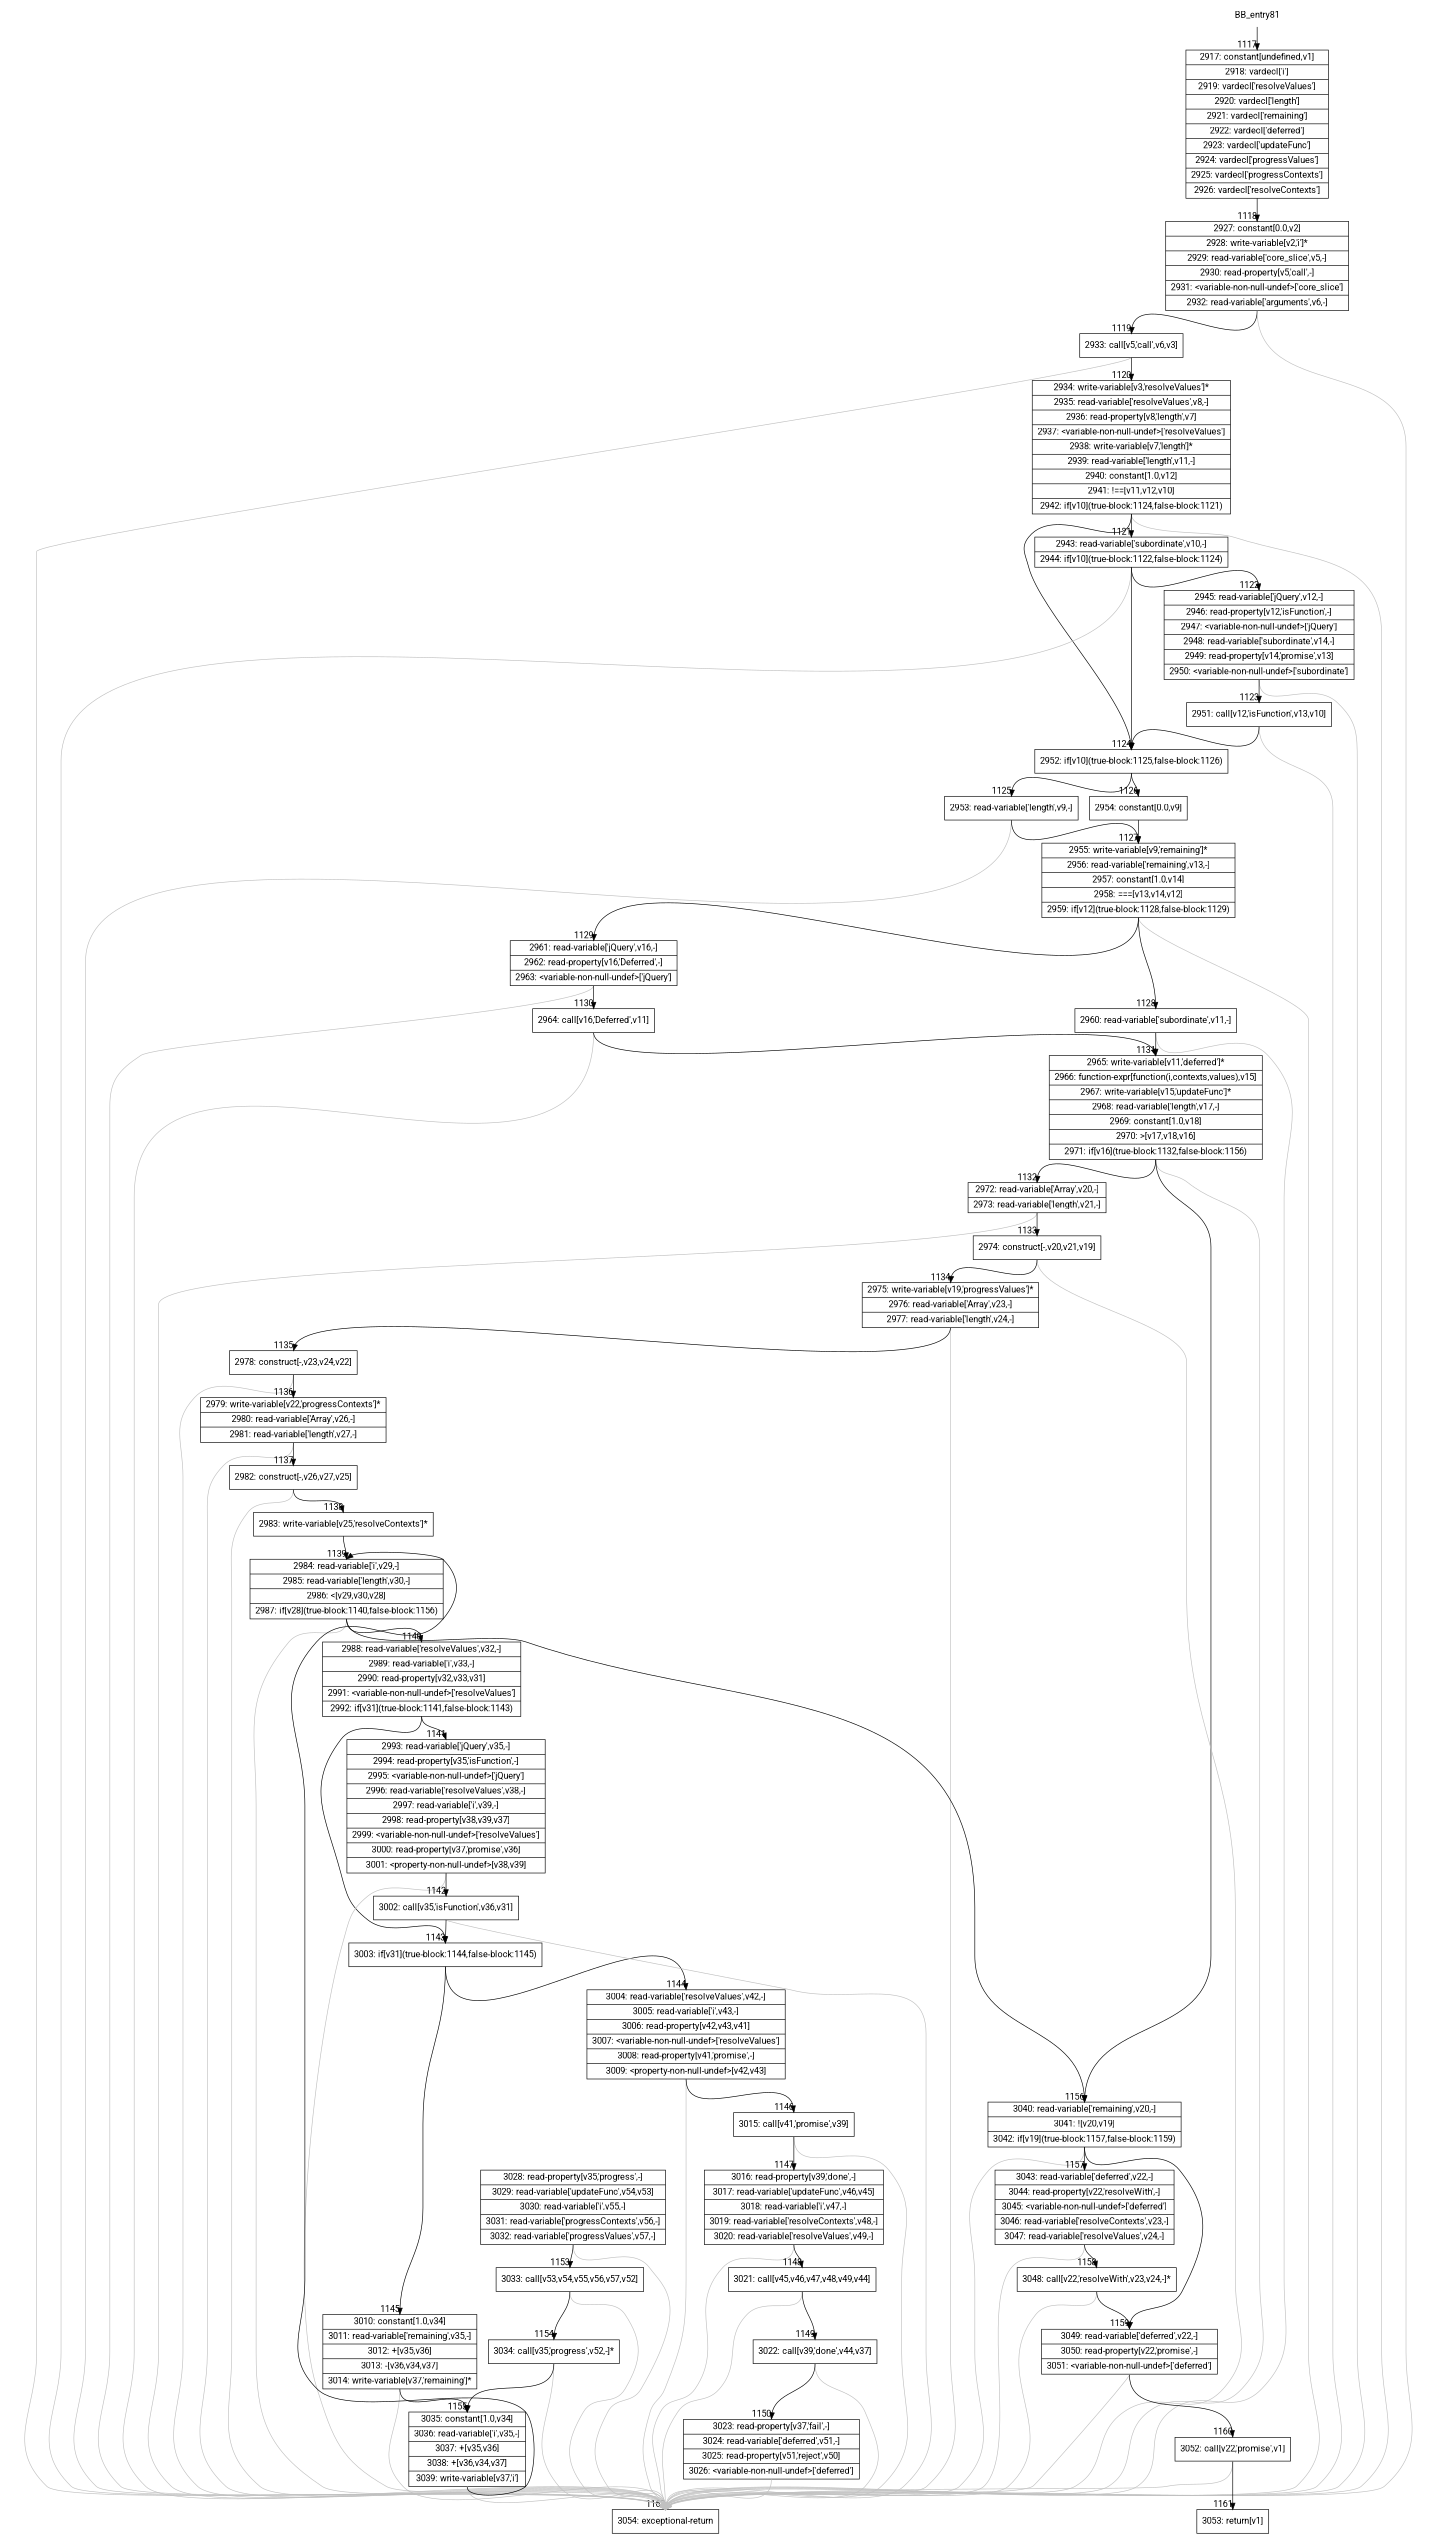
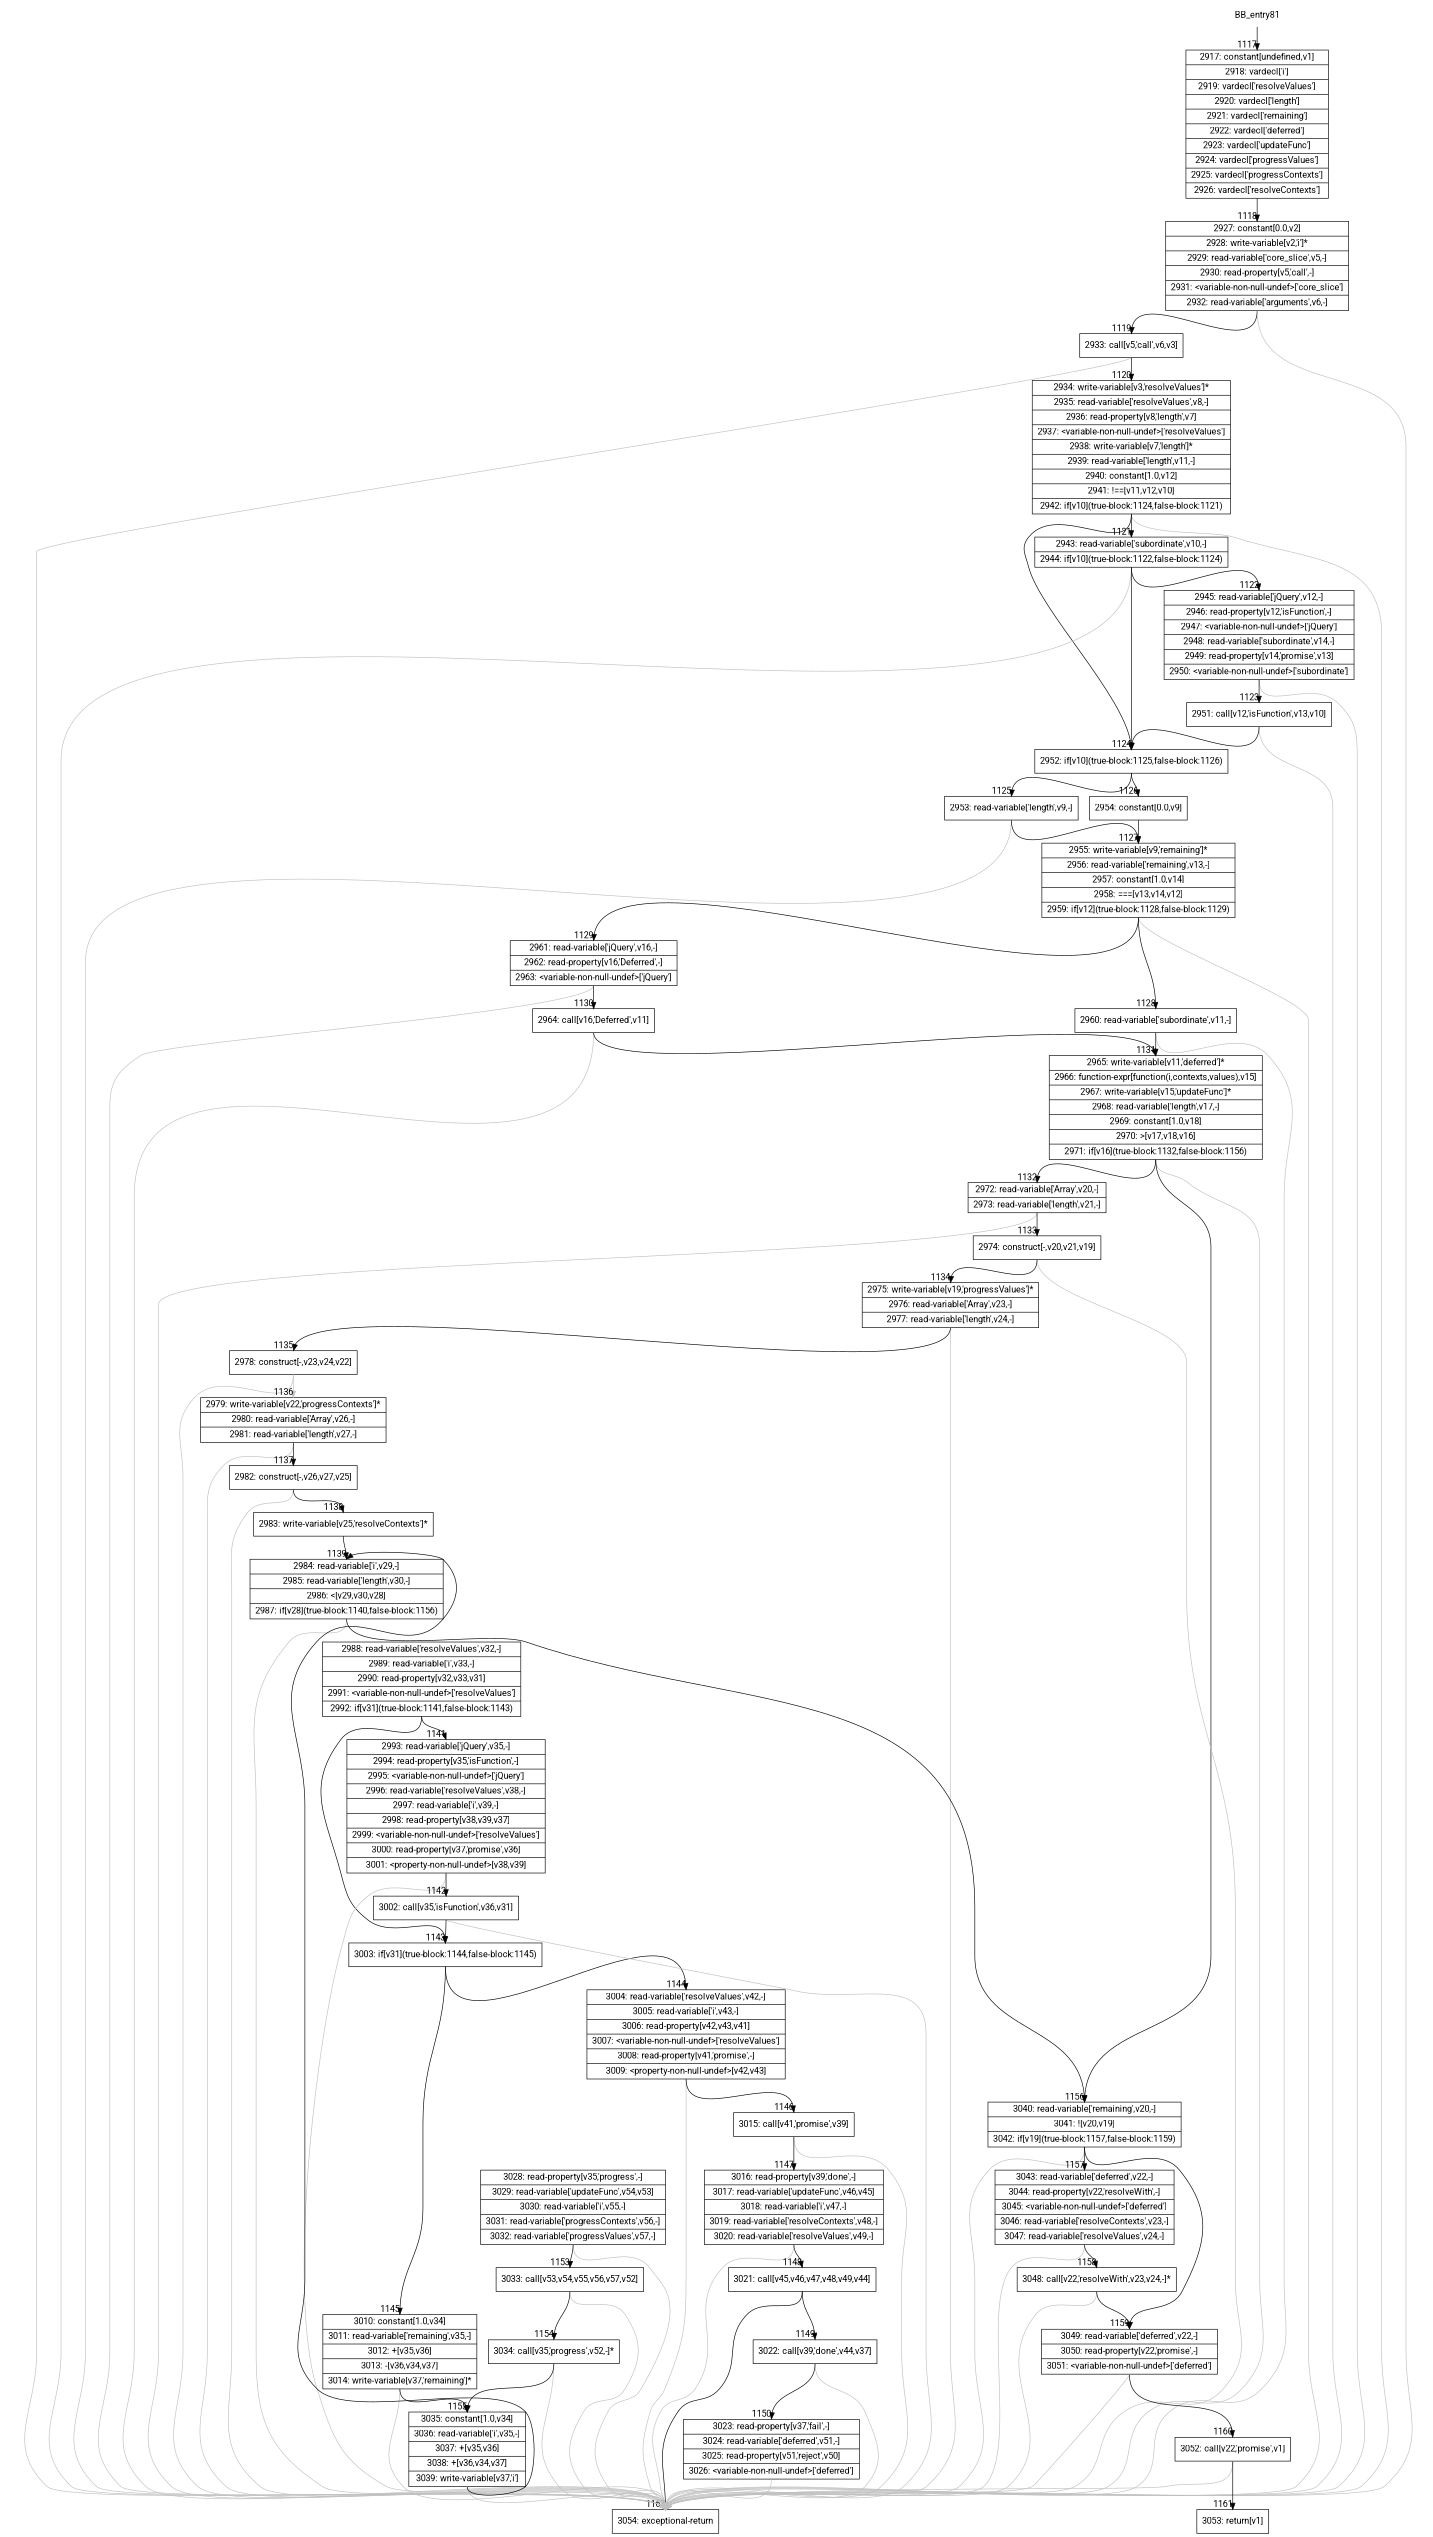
(293, 1383) -> (293, 1383)
(368, 1633) -> none
(720, 2388) -> (720, 2388)
